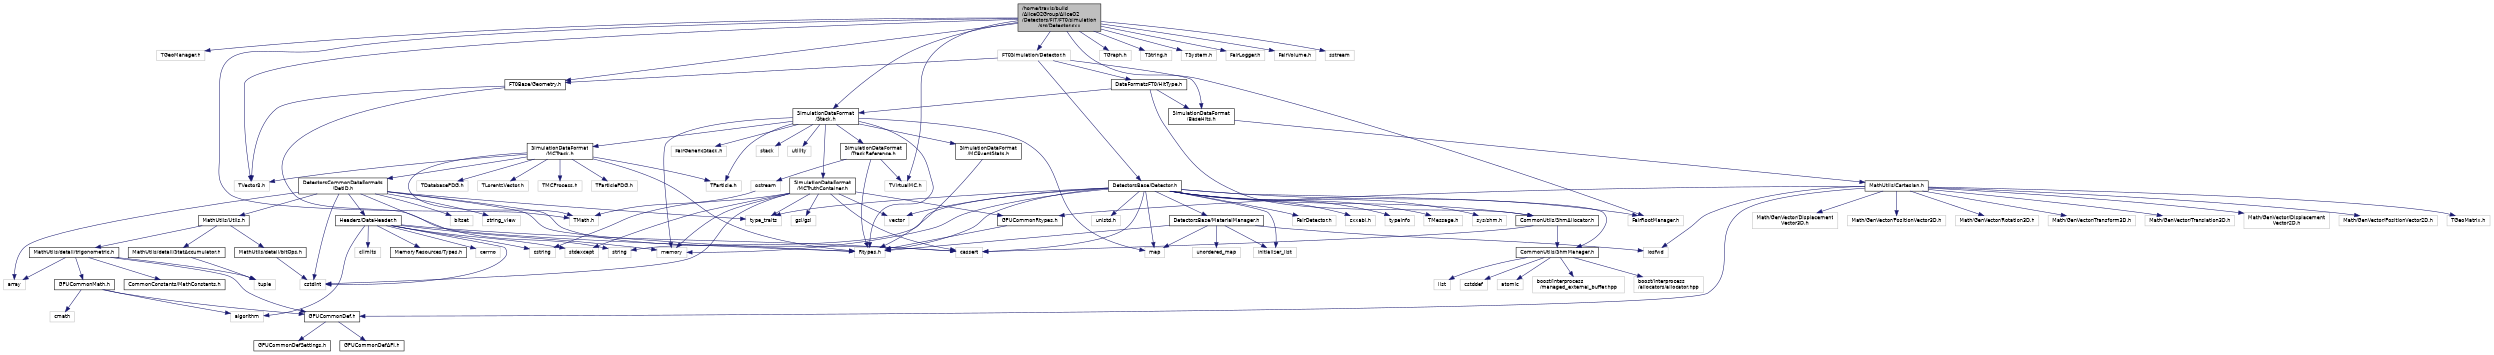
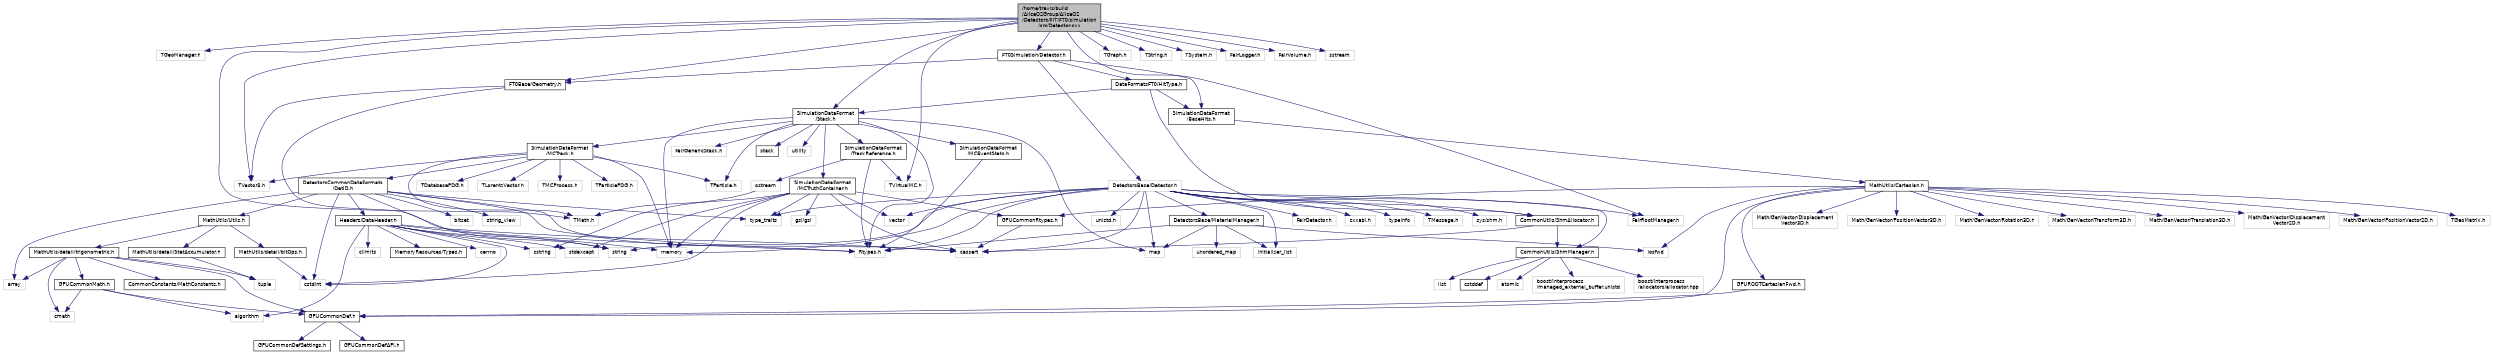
(1034, 55) -> (1034, 55)
(767, 151) -> (767, 151)
(1145, 186) -> (1145, 186)
(699, 206) -> (646, 185)
(969, 233) -> (1002, 235)
none -> (497, 236)
none -> (49, 280)
(1474, 285) -> (1474, 285)
(1579, 285) -> (1579, 285)
none -> (1769, 285)
